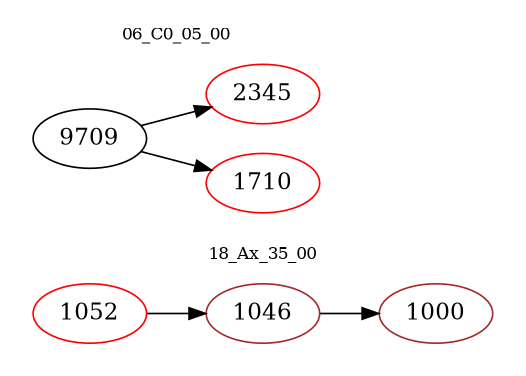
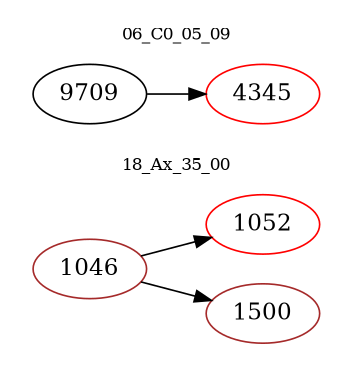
(176, 35) -> (176, 35)
(263, 94) -> (263, 94)
(263, 183) -> none
(168, 314) -> (168, 249)
(436, 314) -> (263, 314)
